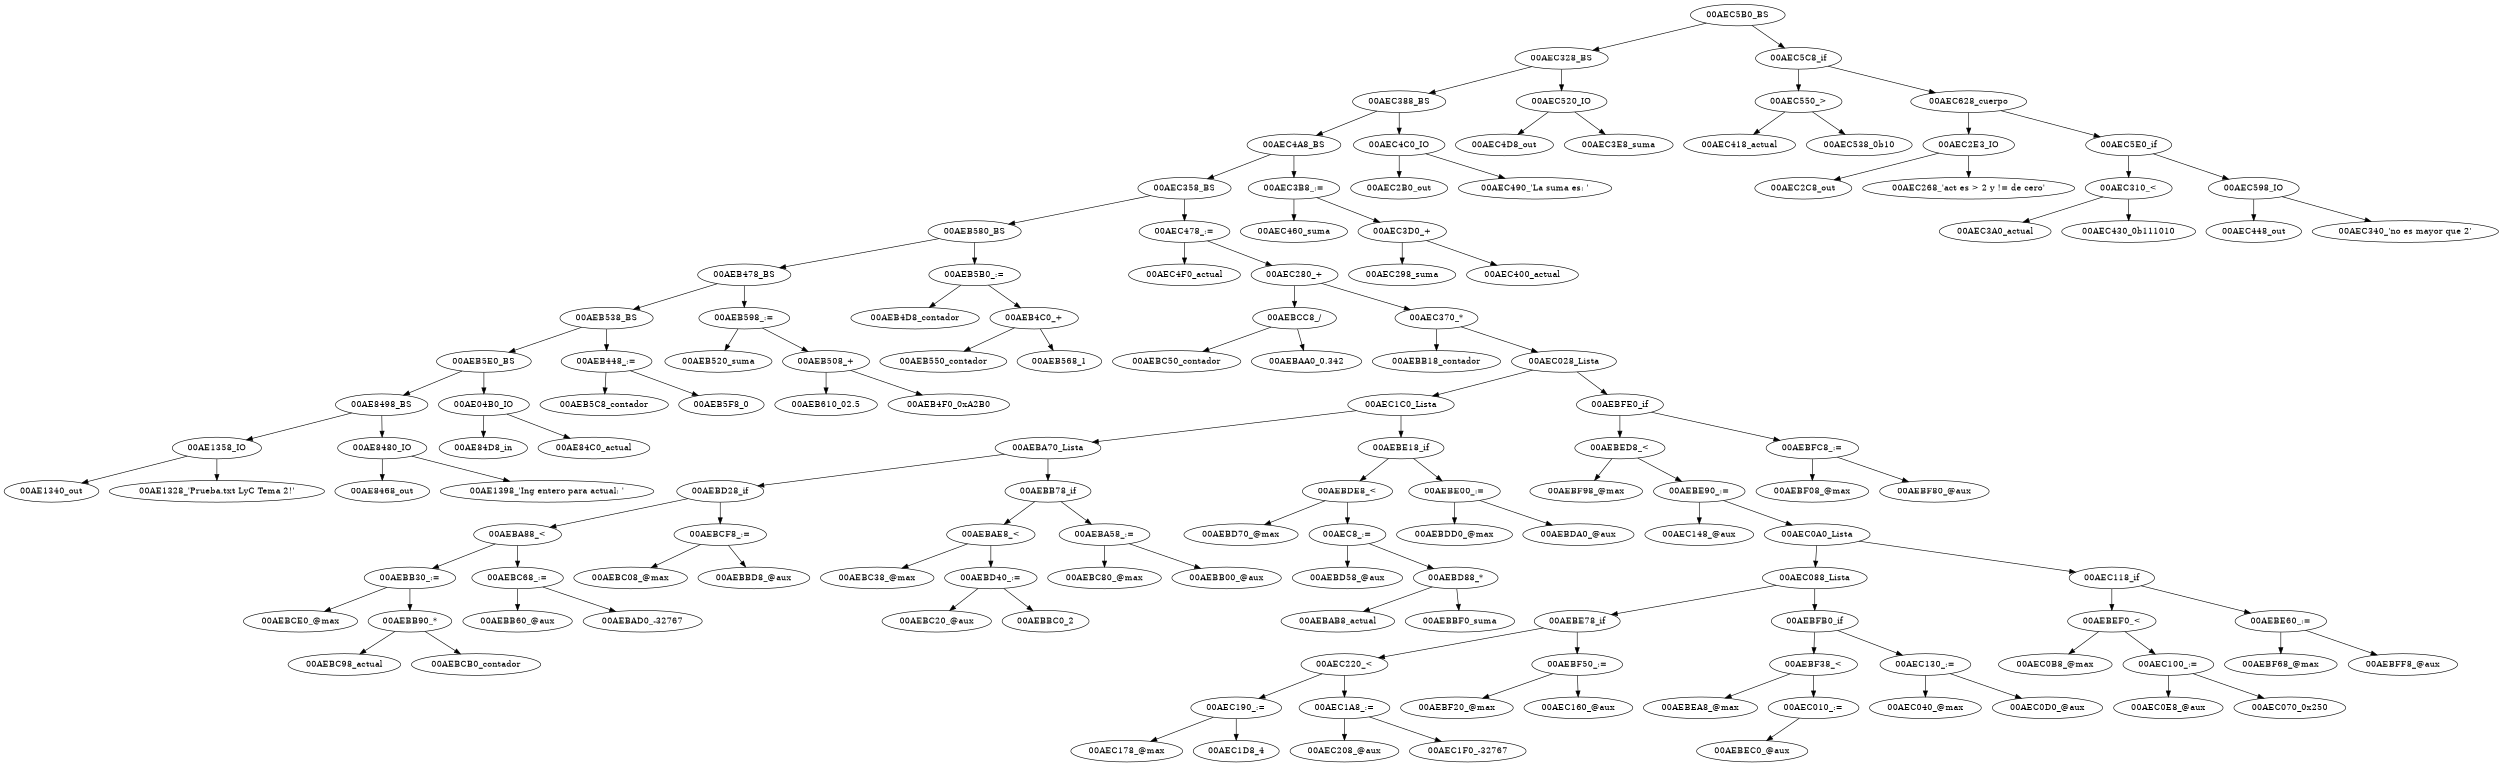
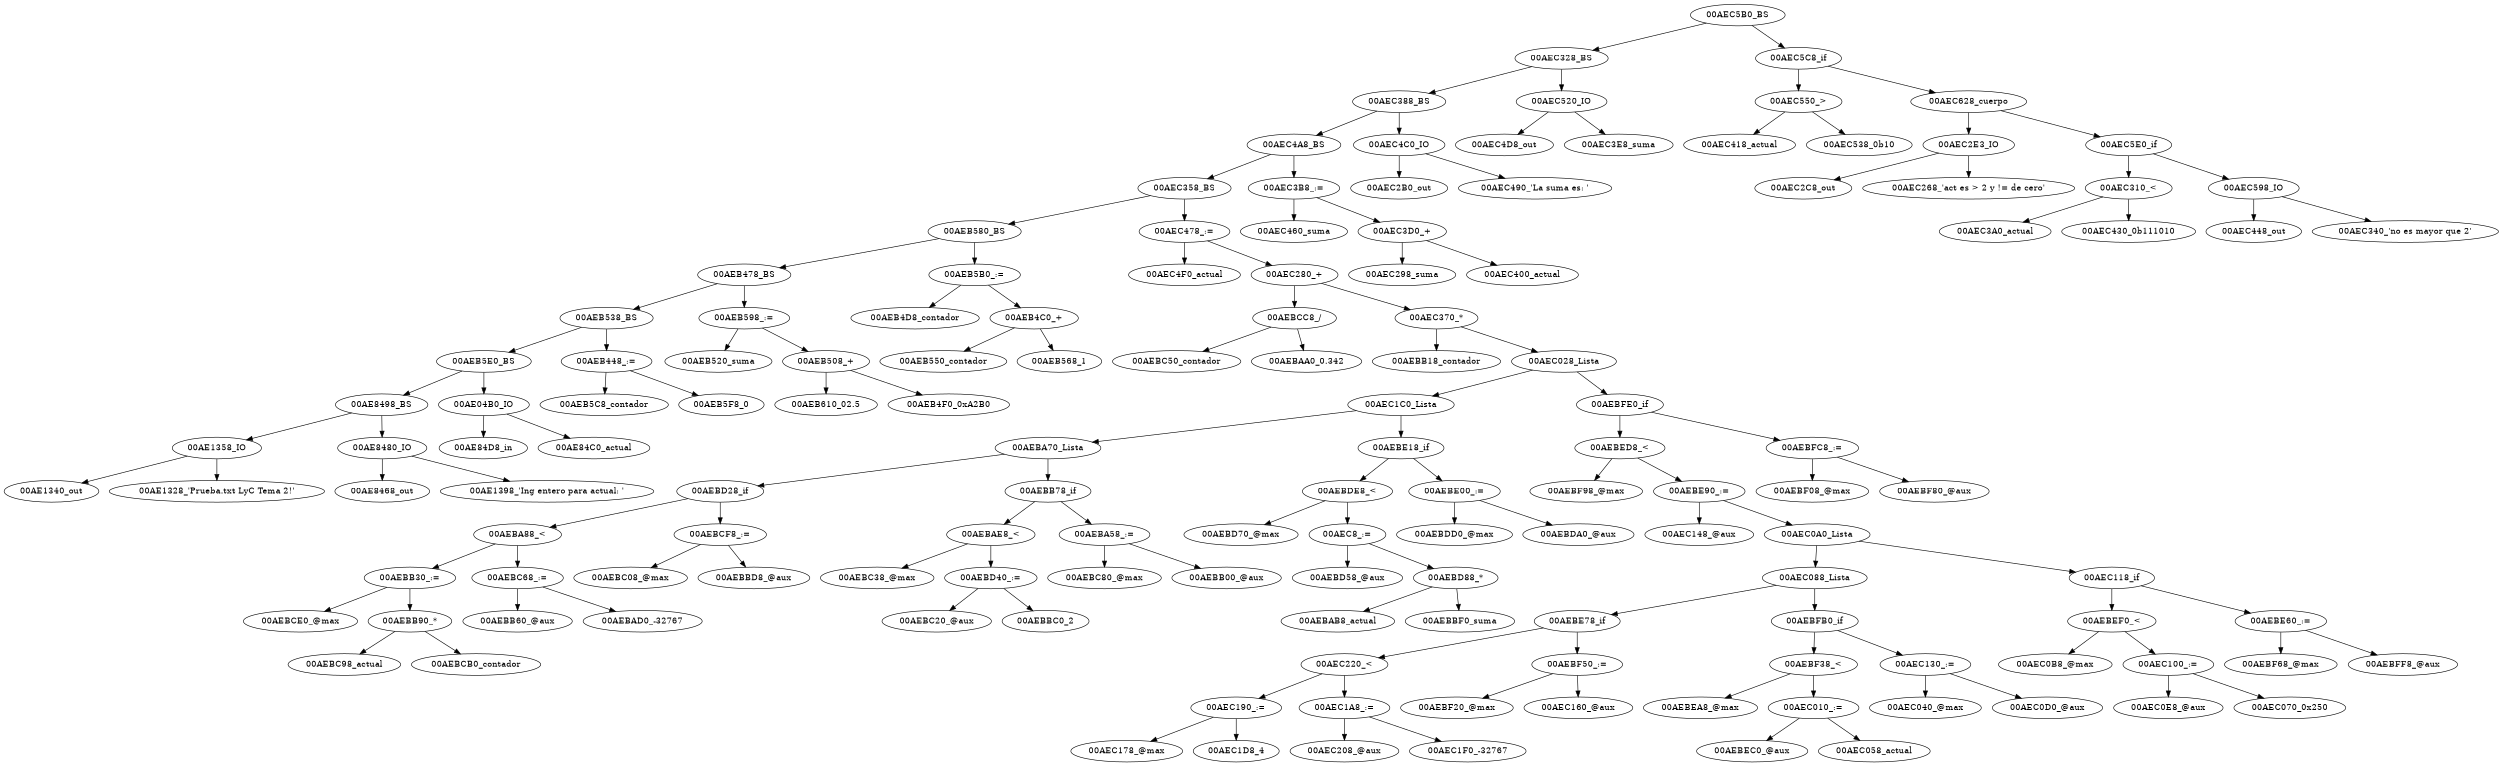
none -> (1874, 751)
